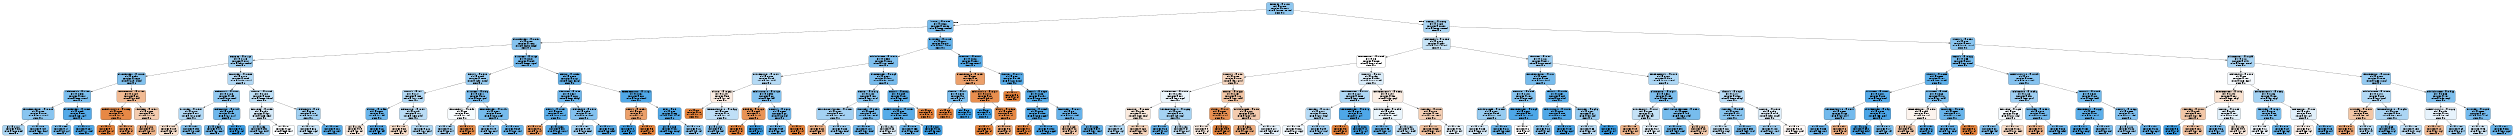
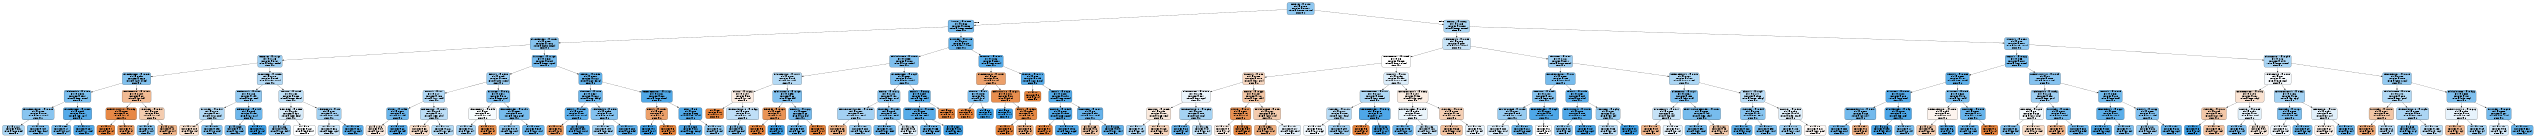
none -> (146, 130)
(1721, 130) -> (1742, 130)
